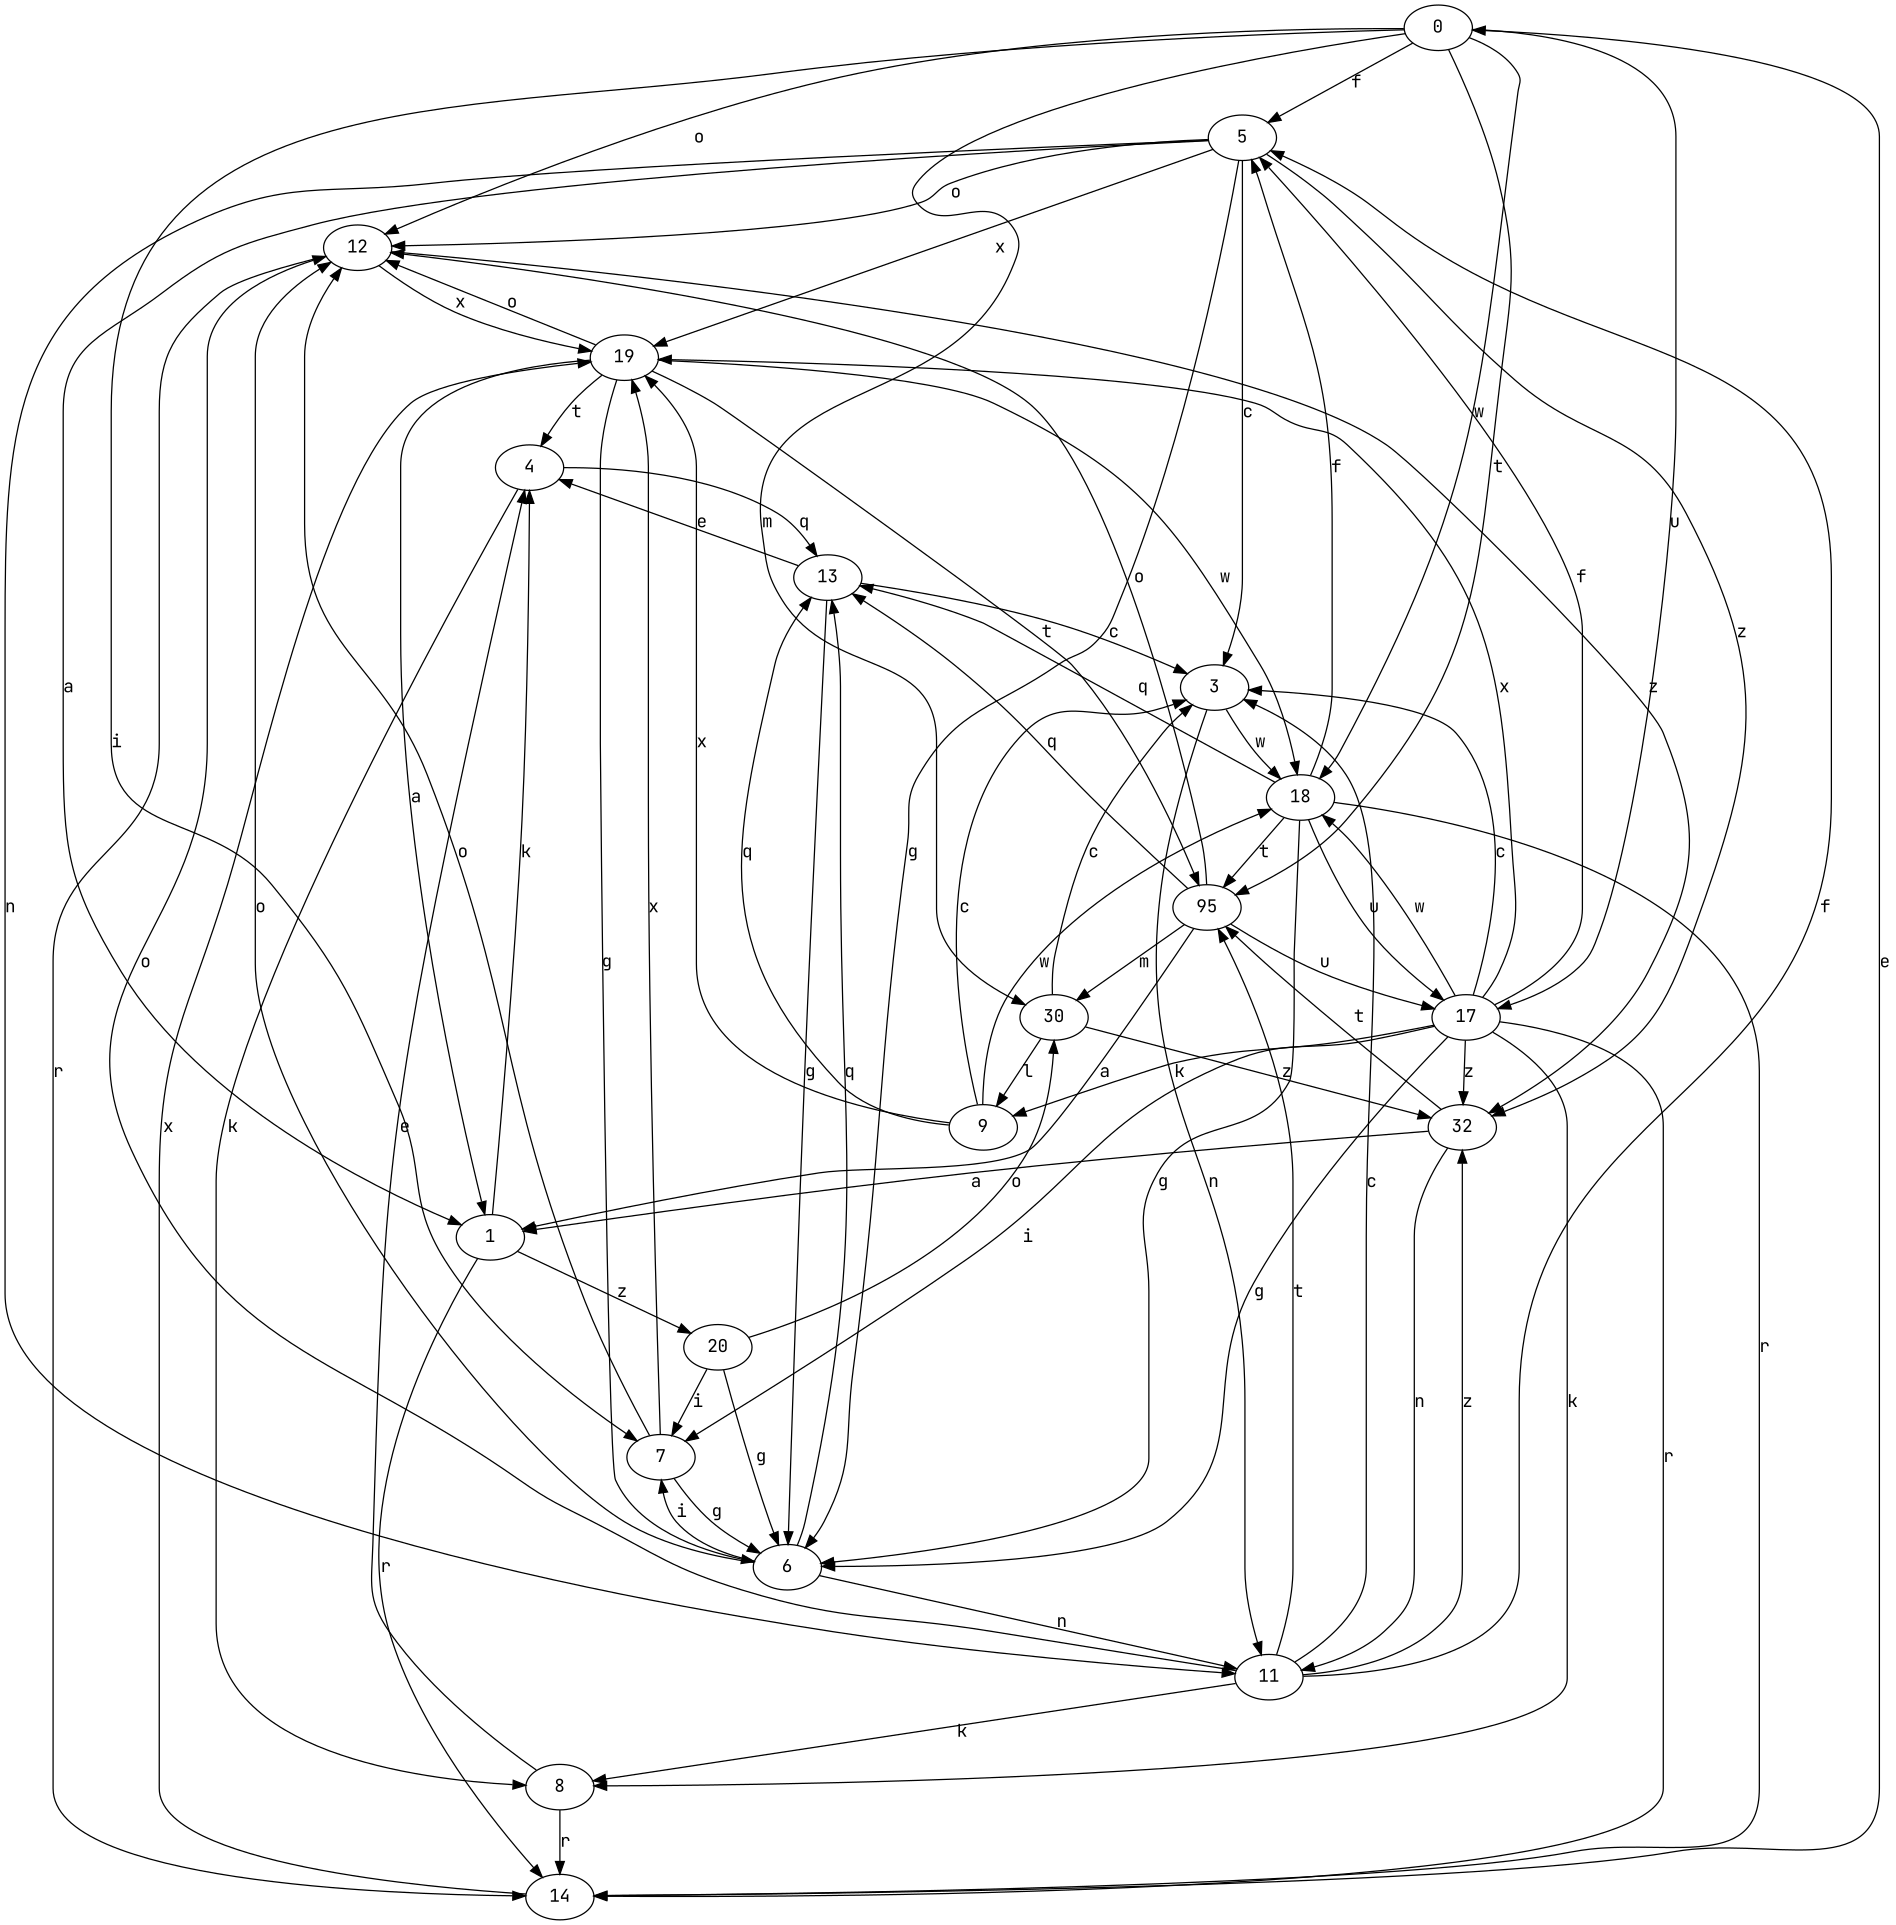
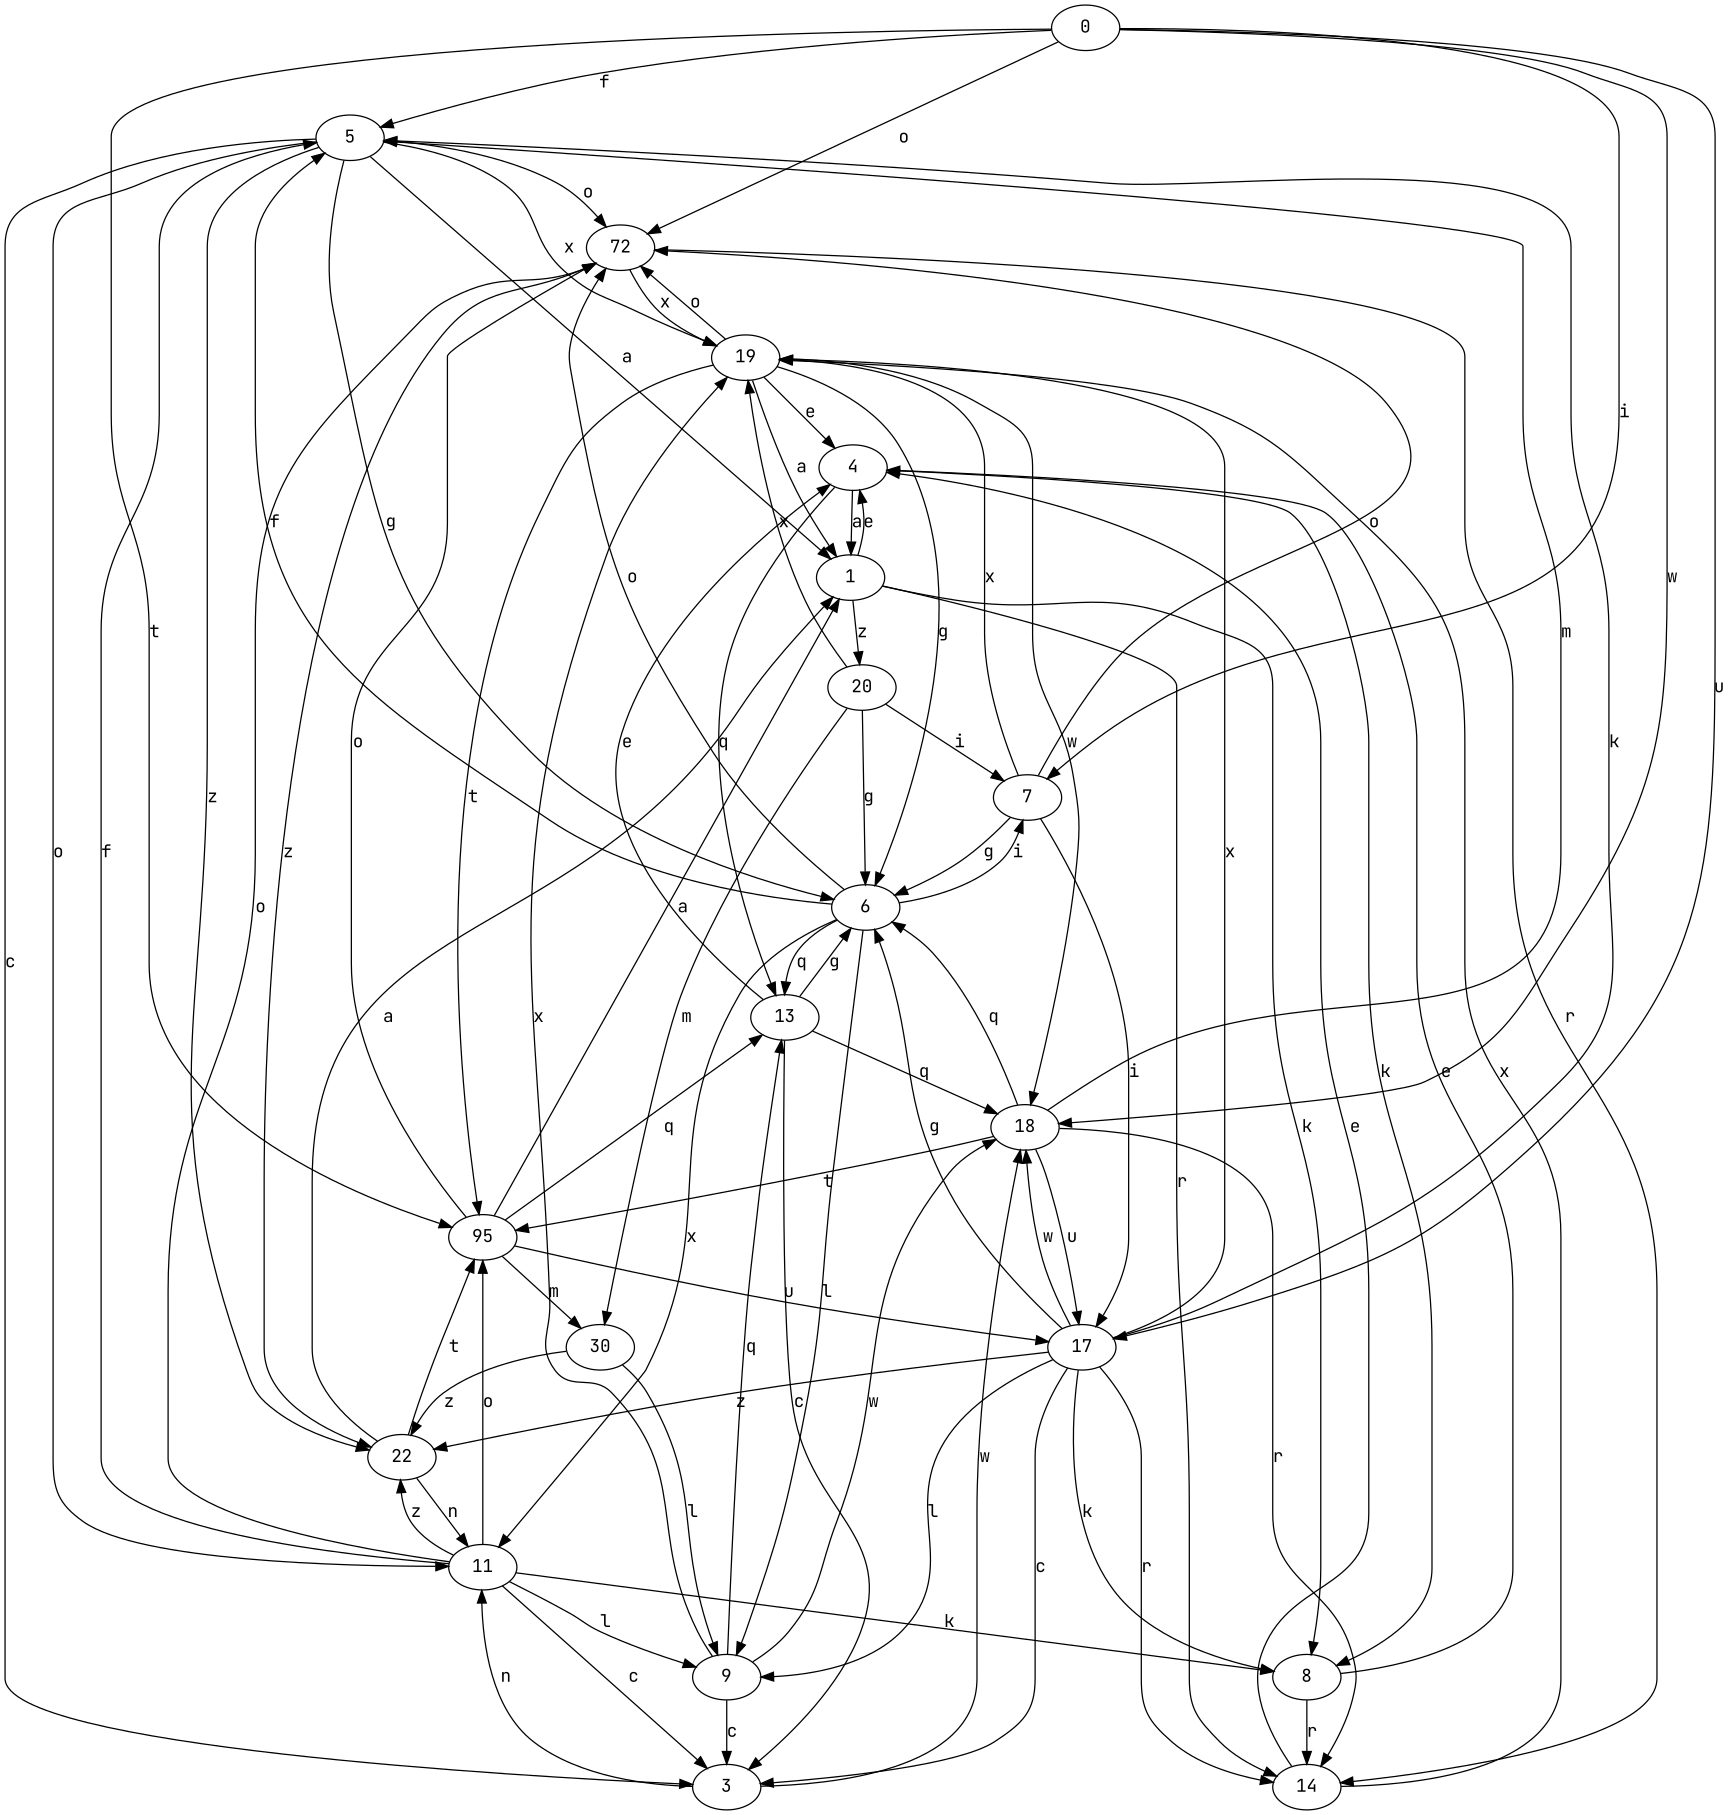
(358, 248) -> (621, 248)
(949, 346) -> none
(577, 413) -> (811, 413)
(1337, 468) -> (1567, 633)
none -> (852, 516)
none -> (781, 537)
(1582, 578) -> (1615, 743)
none -> (347, 667)
(1108, 691) -> (899, 1070)
(1090, 841) -> none
(526, 852) -> (869, 523)
(11, 907) -> (59, 852)
none -> (1273, 954)
(1180, 1072) -> (933, 1512)
(1462, 1127) -> (402, 1457)
(1017, 1182) -> (687, 1017)
(1163, 1182) -> (994, 1017)
(1051, 1191) -> (1127, 1048)
none -> (822, 1291)
(1299, 1292) -> (488, 1402)
(1879, 1412) -> (1328, 1052)
(1062, 1622) -> (692, 1237)
none -> (594, 1628)
